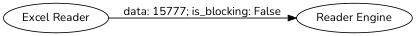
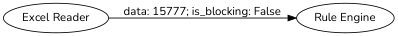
(354, 18) -> (345, 18)
